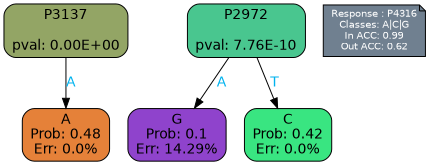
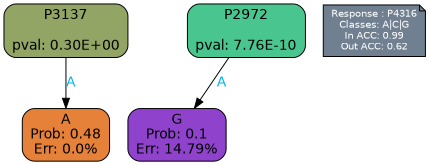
(66, 31) -> (66, 31)
(177, 135) -> (177, 135)
(288, 135) -> none
